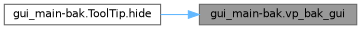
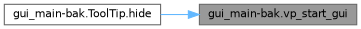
(278, 15) -> (278, 15)
